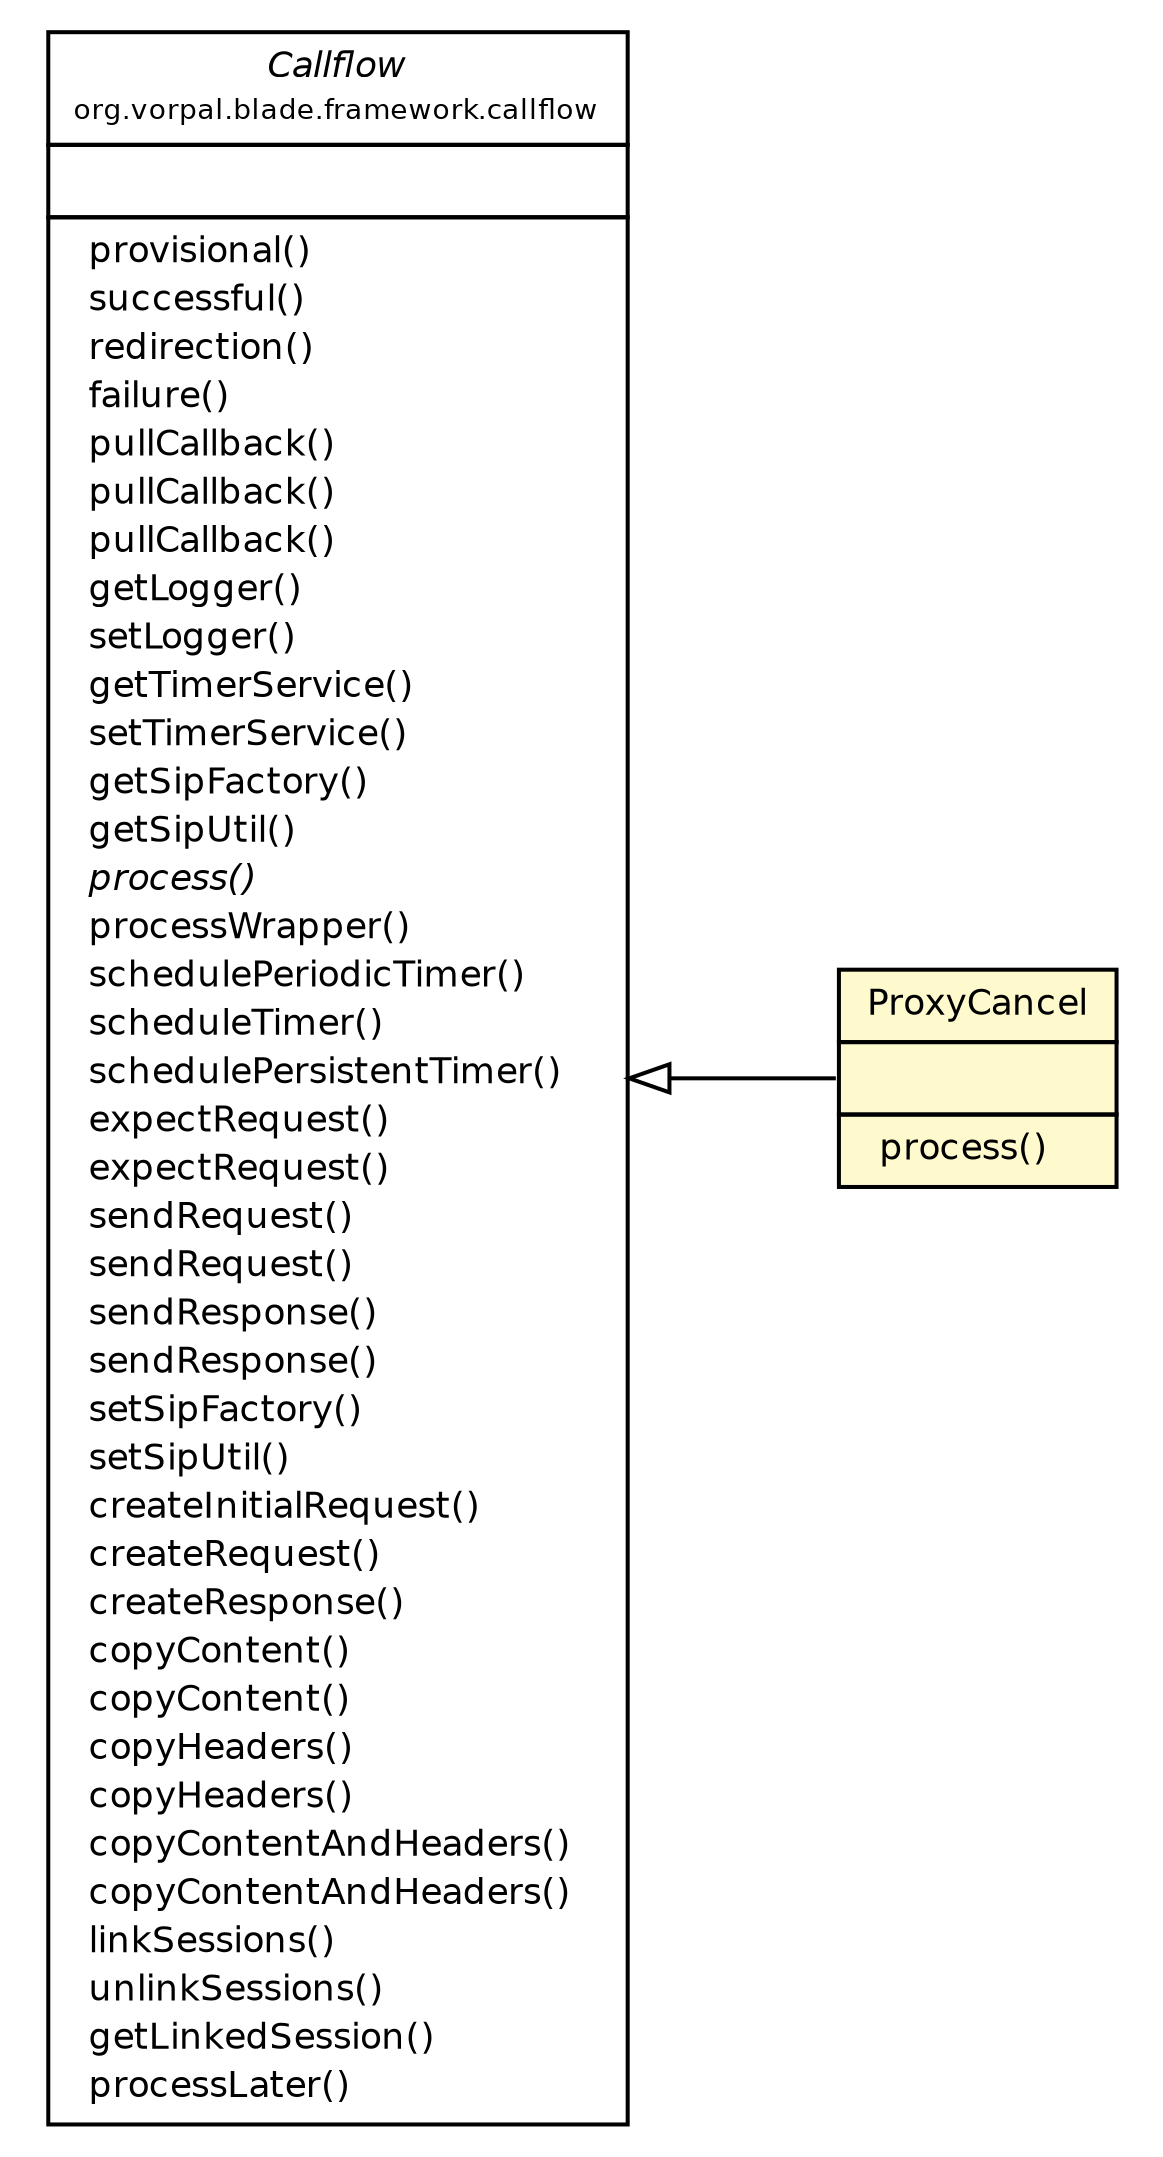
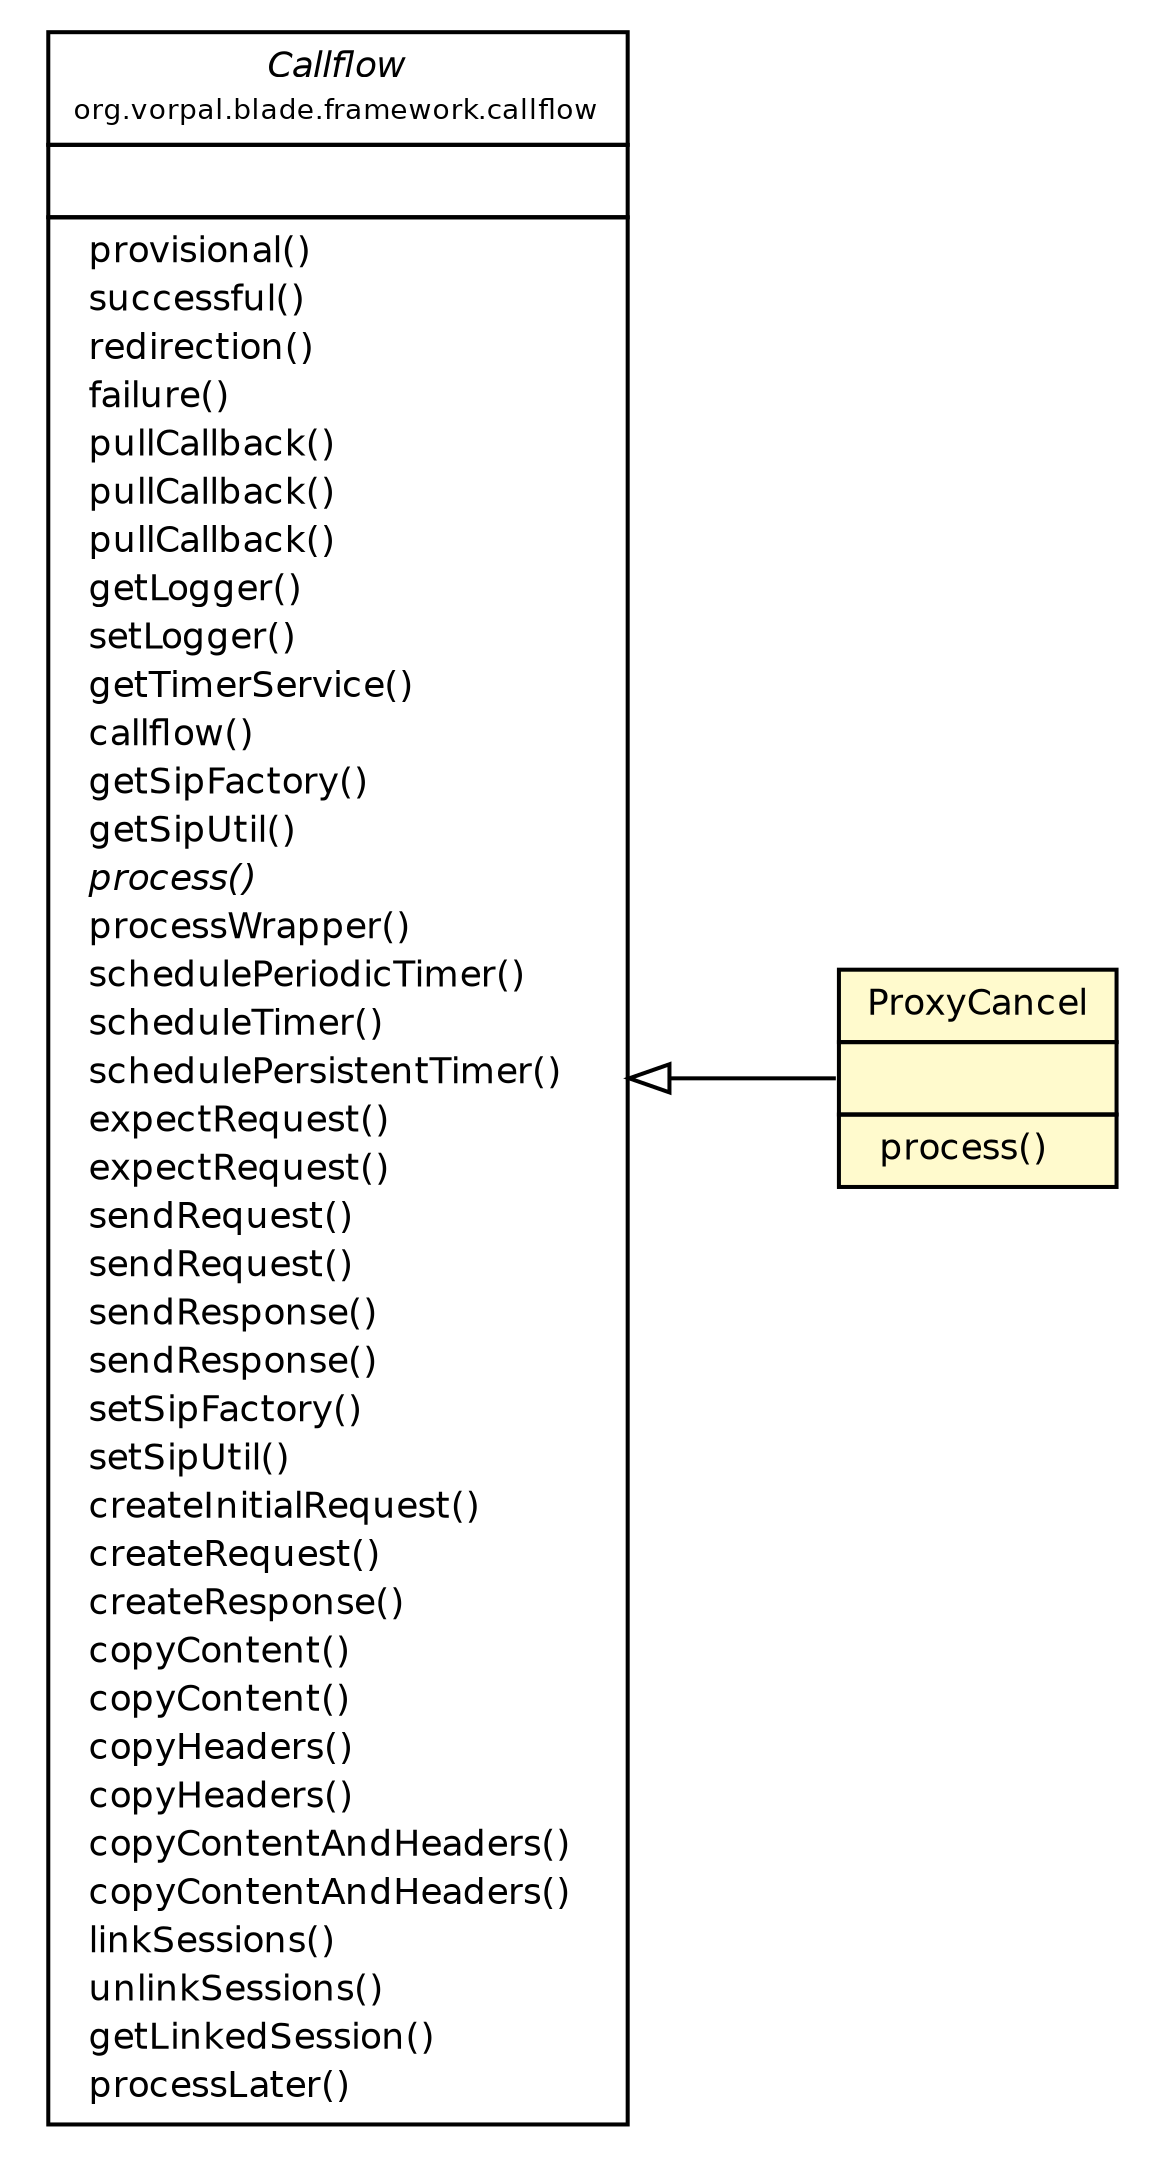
(243, 734) -> (167, 734)
